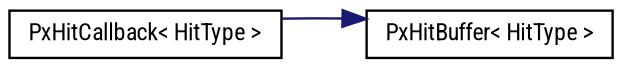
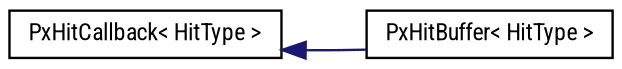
(312, 18) -> (336, 50)
